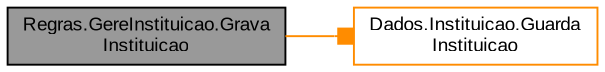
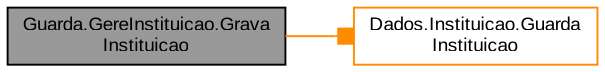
(147, 36) -> (147, 36)
